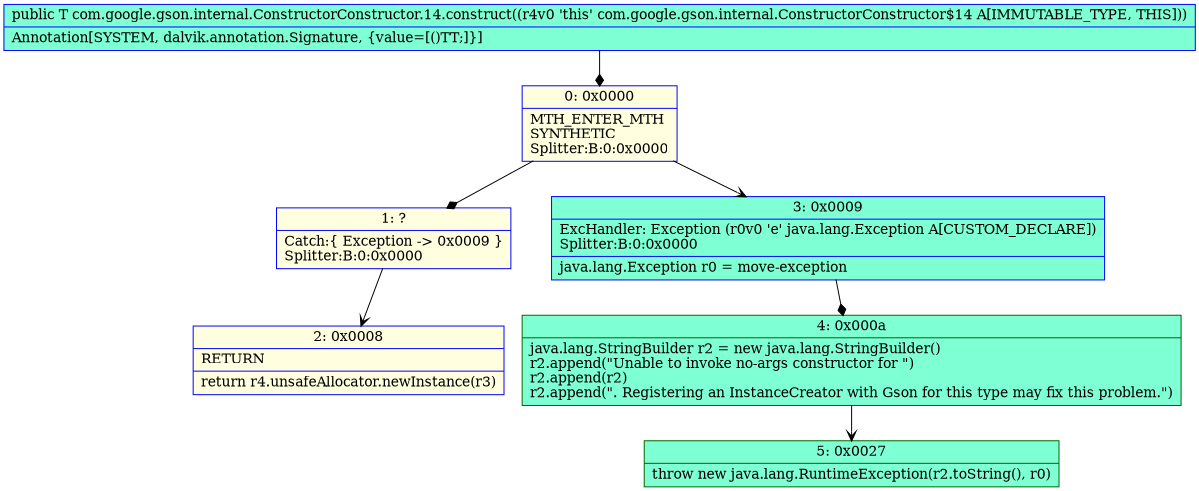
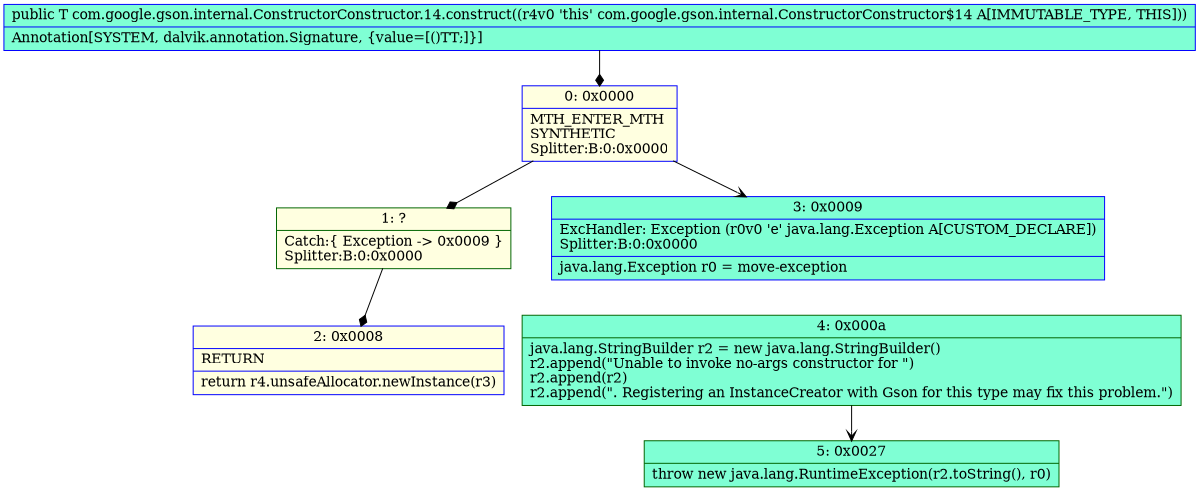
(394, 238) -> (394, 238)
(838, 292) -> none
(374, 293) -> (374, 293)
